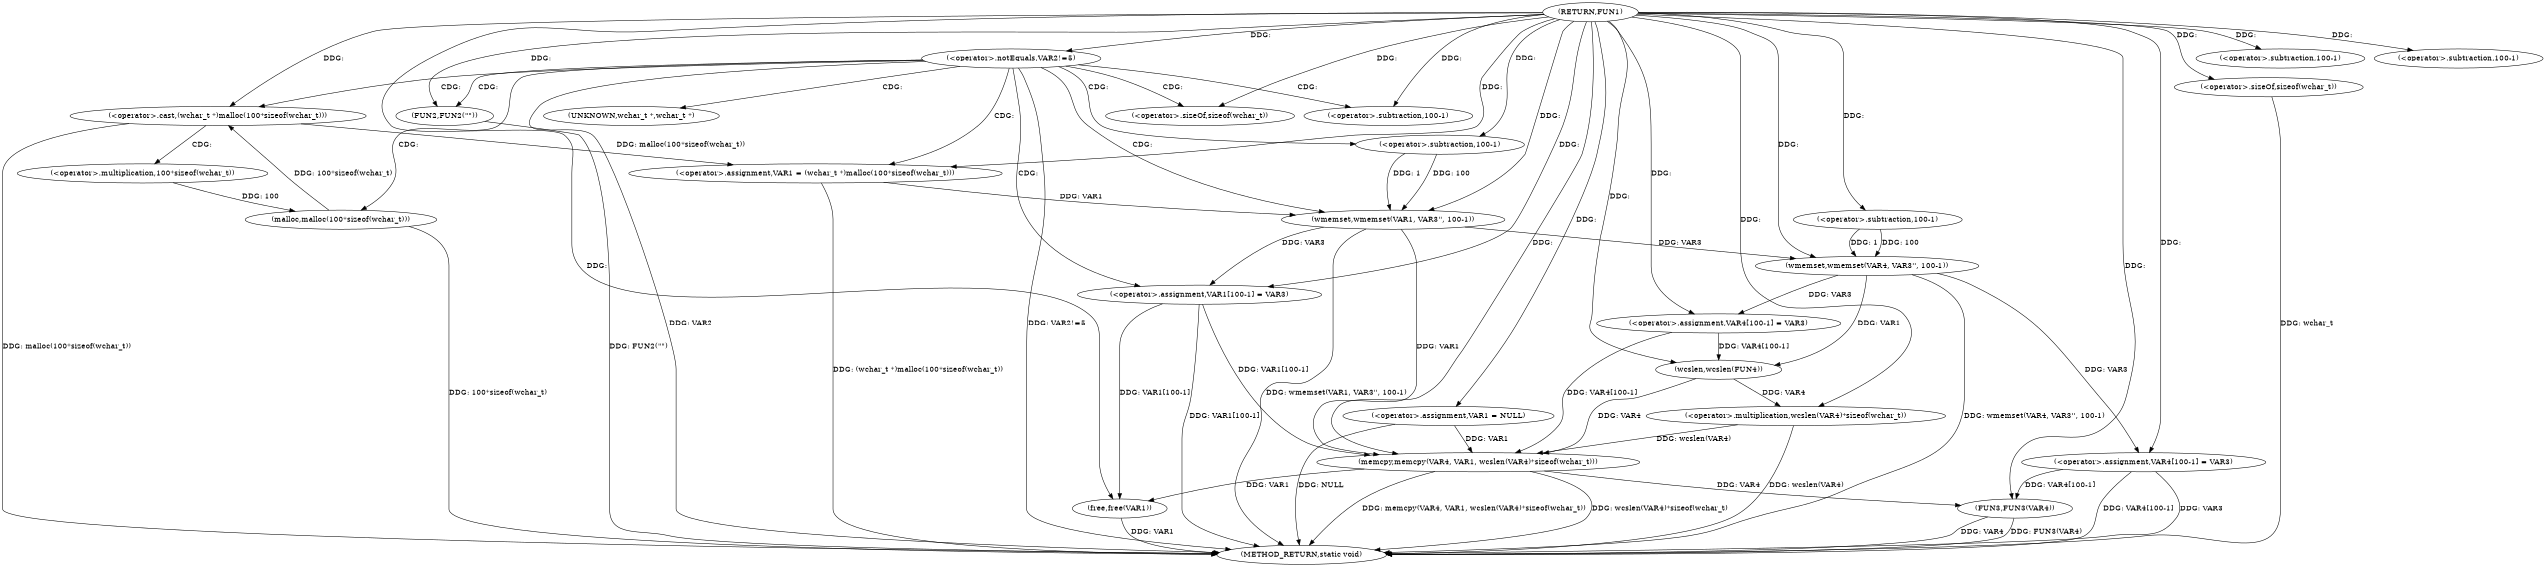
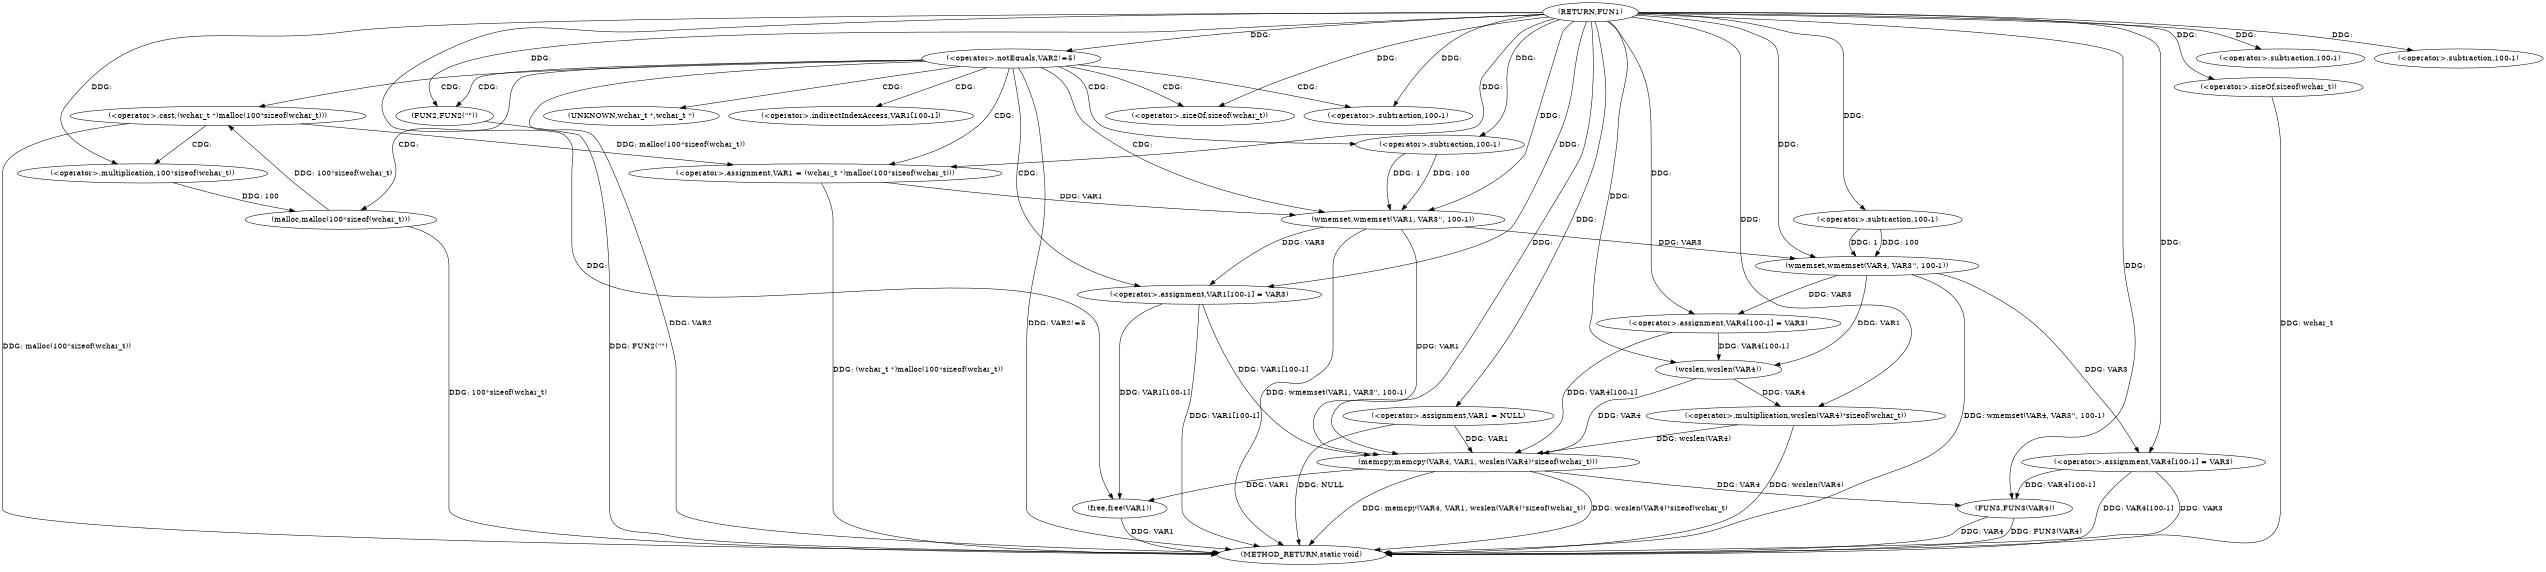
(879, 17) -> (751, 18)
none -> (851, 116)
(1719, 370) -> (1719, 370)
